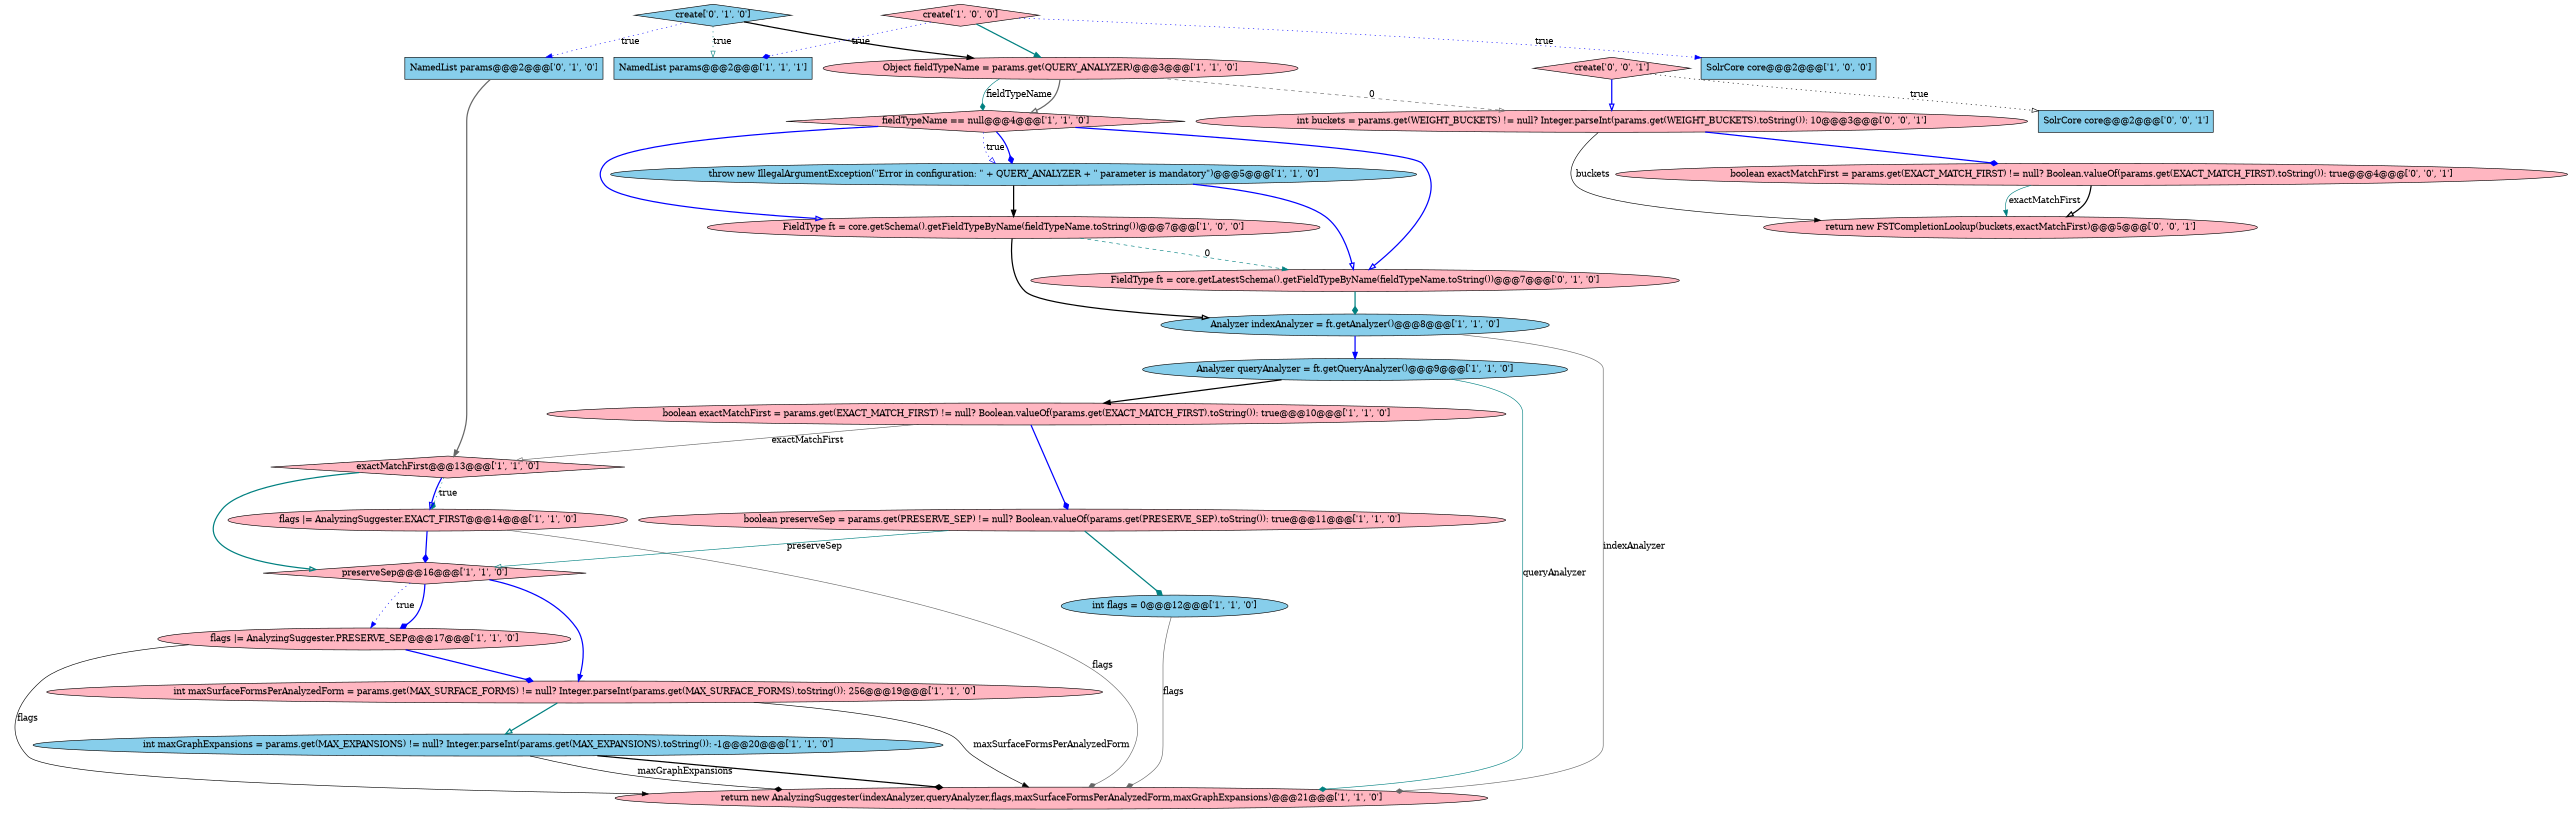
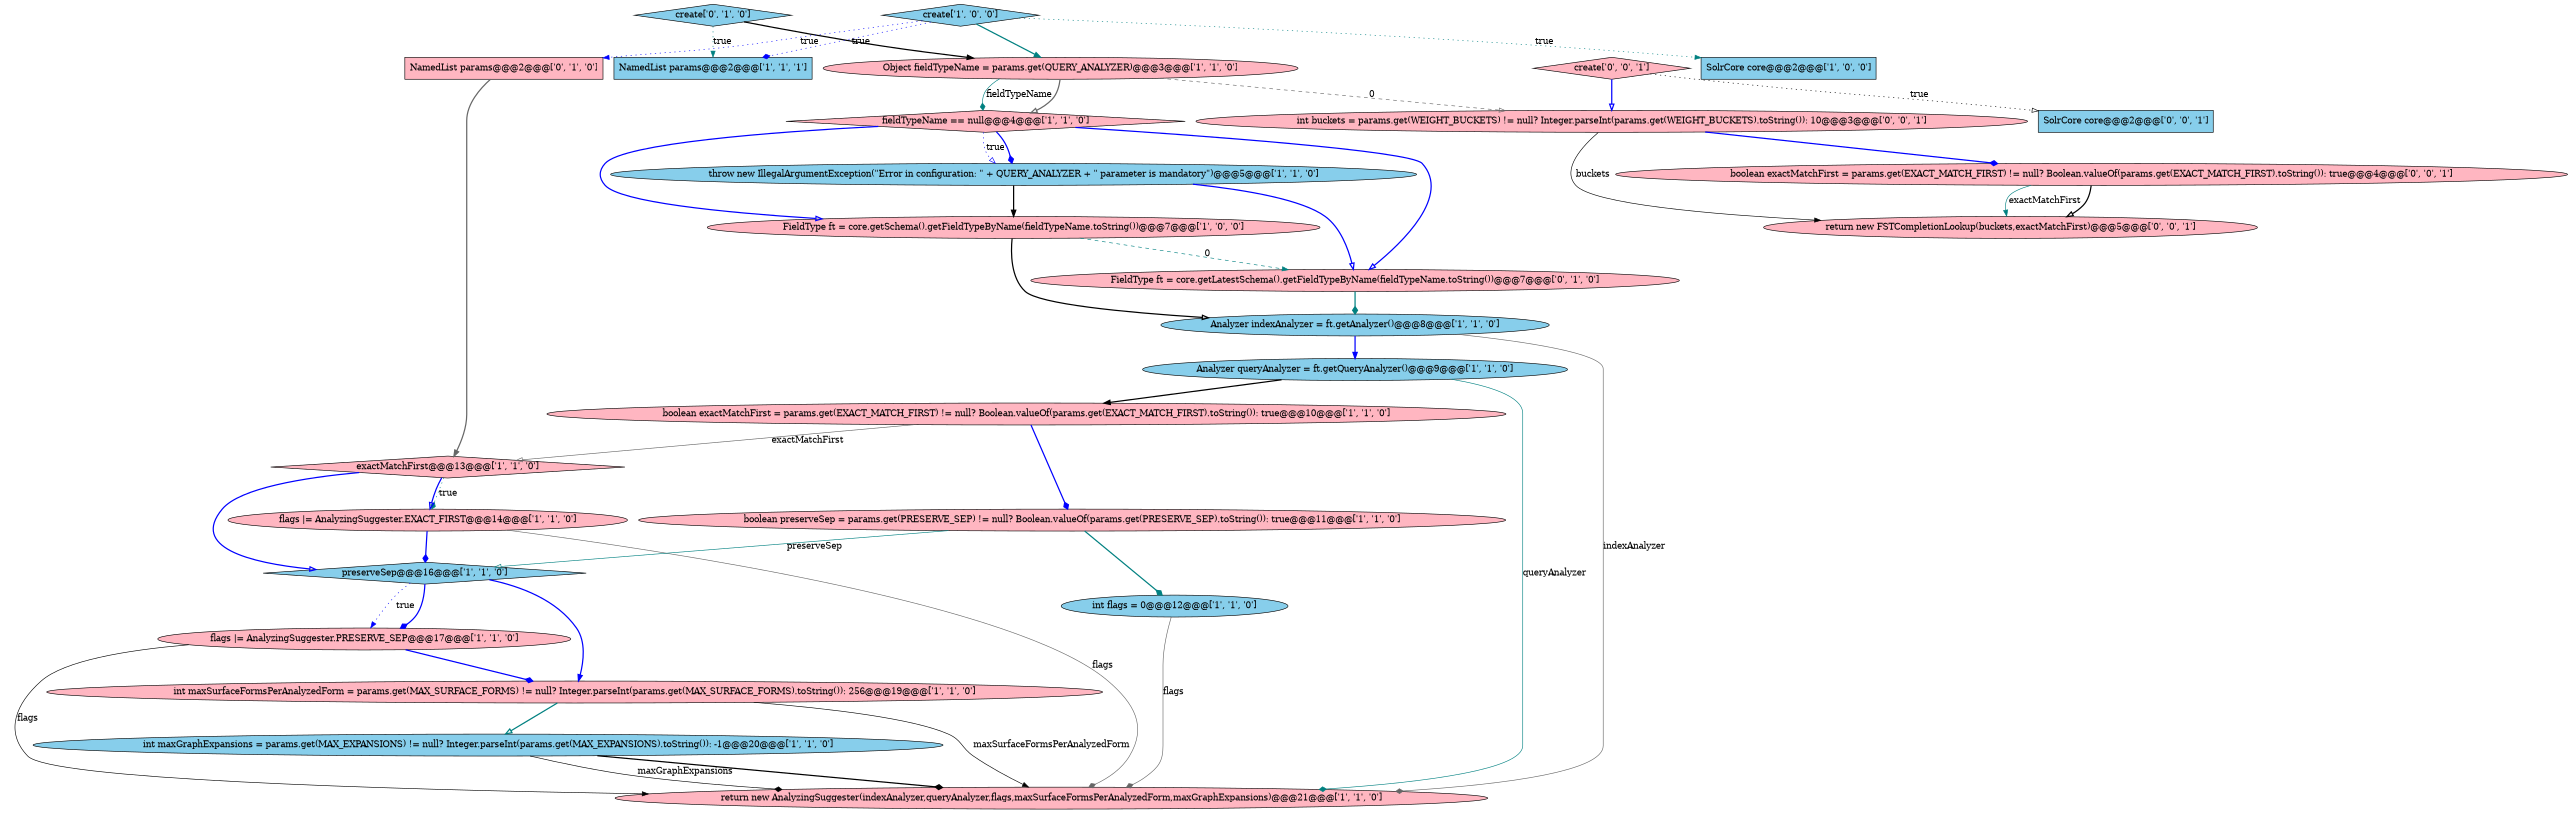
(961, 15) -> (961, 15)
(1357, 34) -> (1357, 34)
(619, 39) -> (766, 42)
(713, 39) -> (713, 39)
(504, 68) -> (504, 68)
(226, 506) -> (226, 506)
(425, 573) -> (425, 573)
